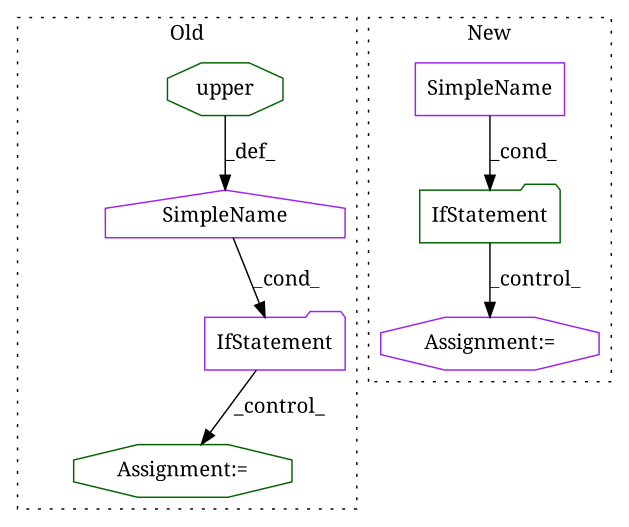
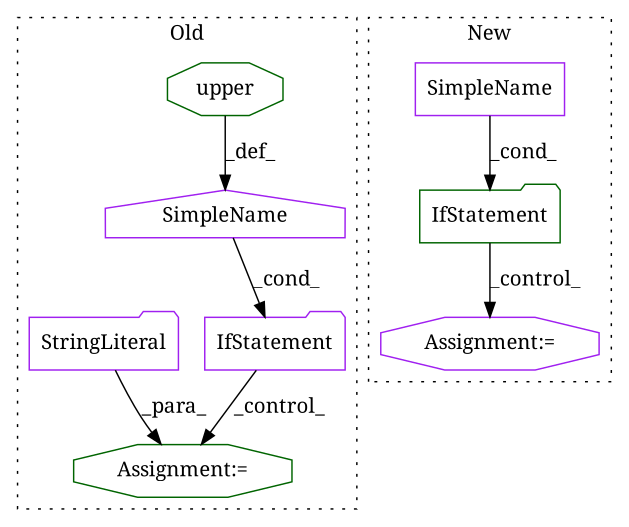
none -> (104, 344)
